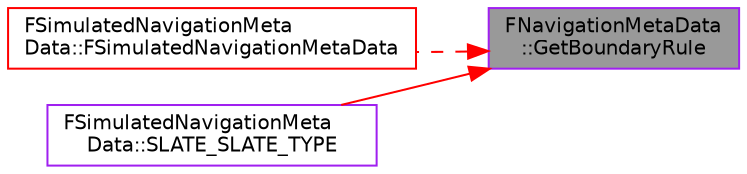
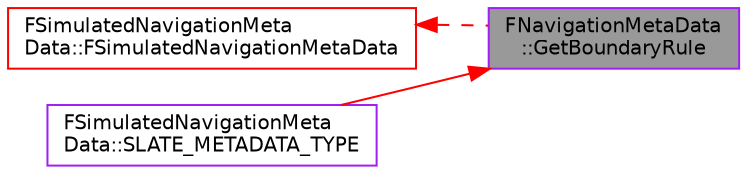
(442, 52) -> (463, 25)
(212, 135) -> (212, 135)
